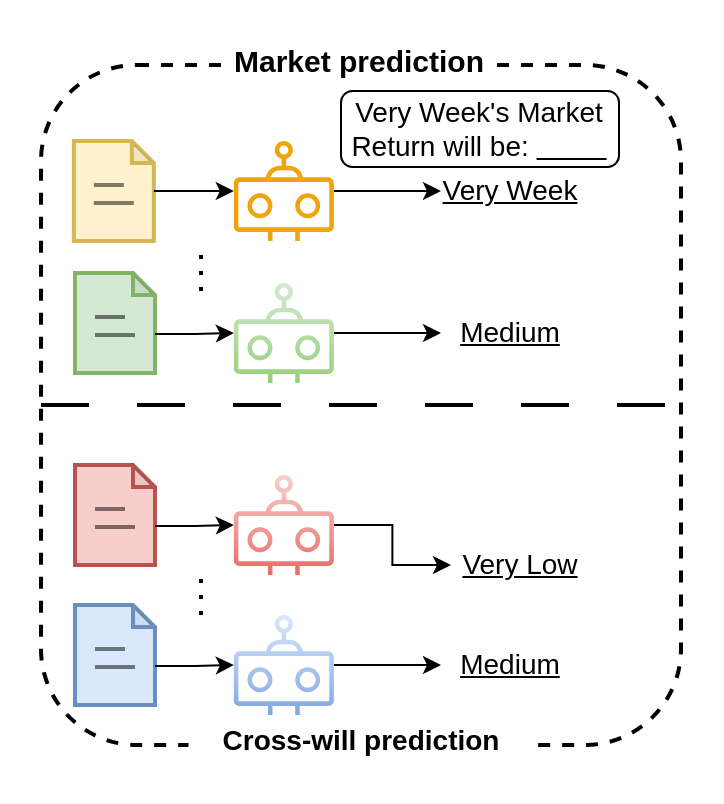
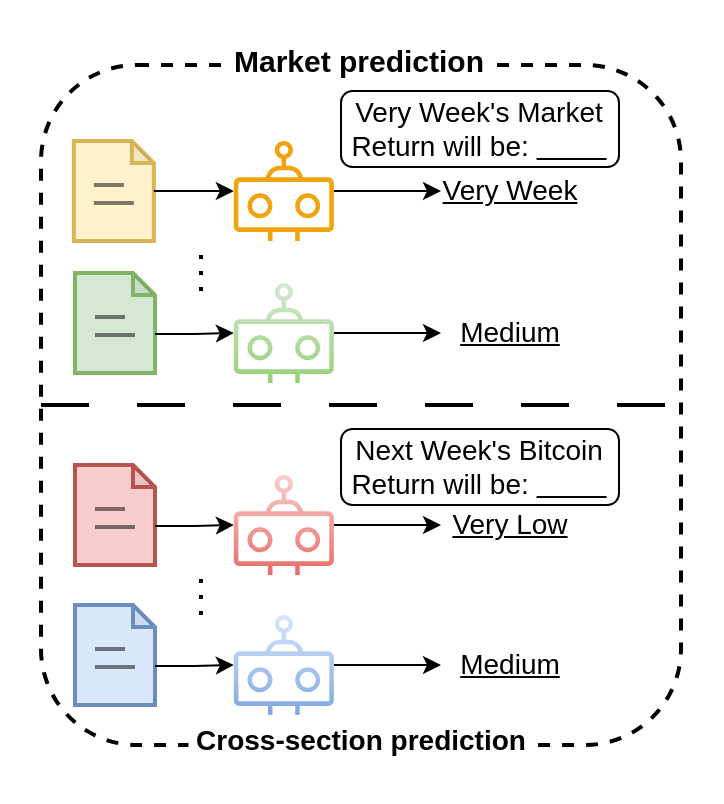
none -> (480, 467)
(521, 565) -> (511, 525)
(362, 741) -> (362, 741)
